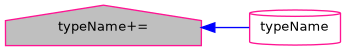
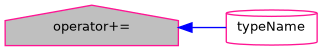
(103, 28) -> (92, 28)
